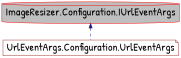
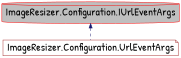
(91, 48) -> (91, 48)
